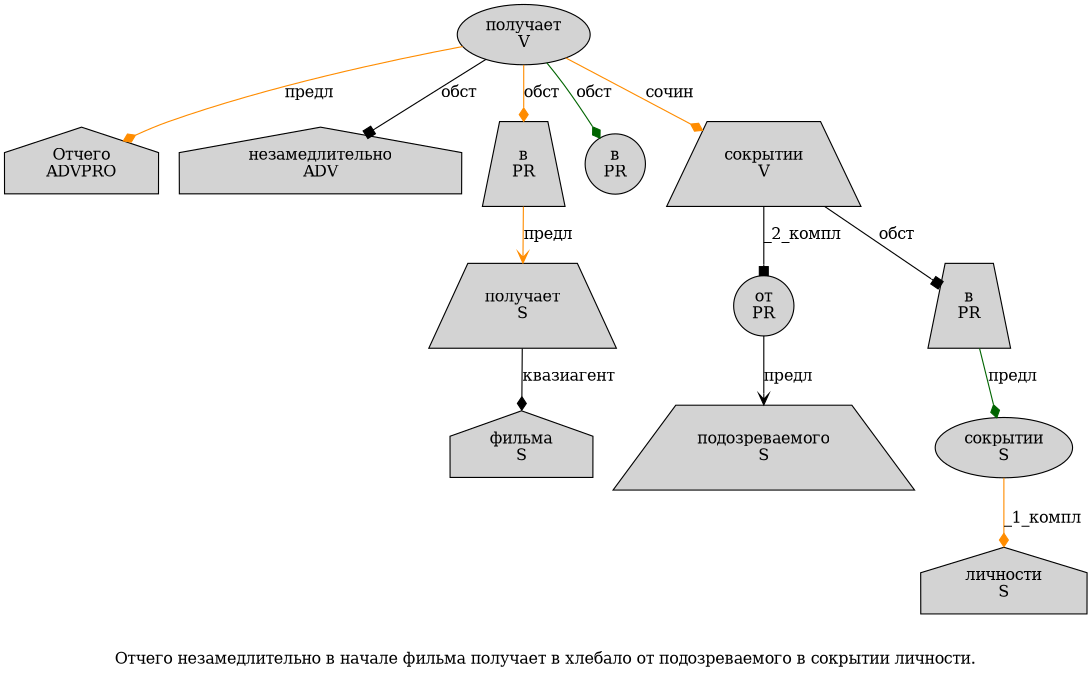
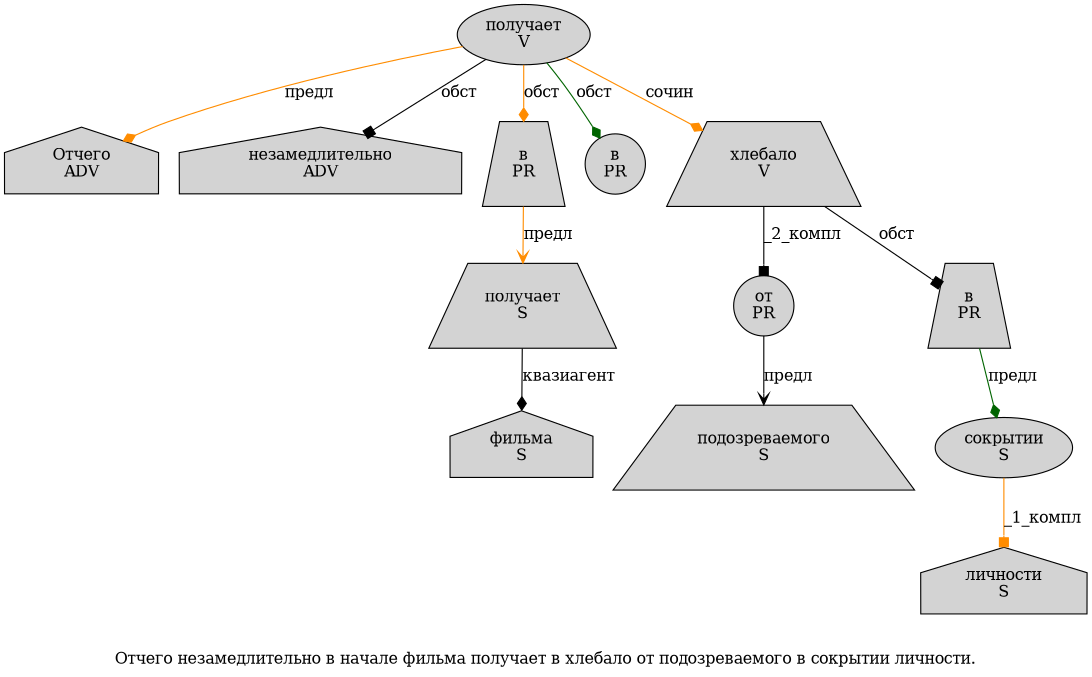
(82, 164) -> (82, 164)
(764, 164) -> (764, 164)
(1004, 507) -> (1004, 507)
